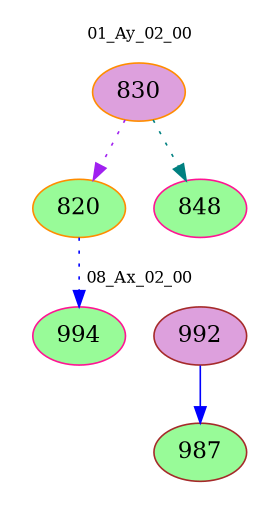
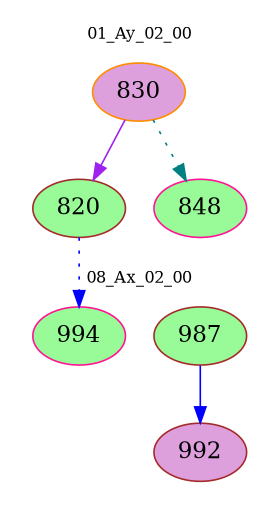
(113, 143) -> (113, 143)
(79, 208) -> (79, 208)
(200, 386) -> (200, 386)
